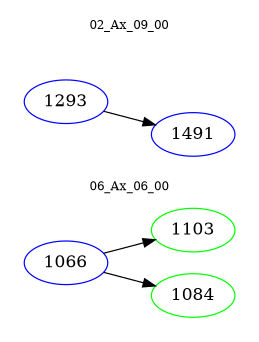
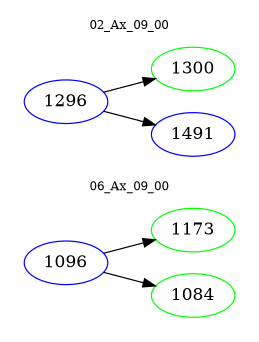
none -> (193, 69)
(66, 102) -> (66, 102)
(130, 187) -> (130, 187)
(193, 230) -> (193, 230)
(66, 263) -> (66, 263)
